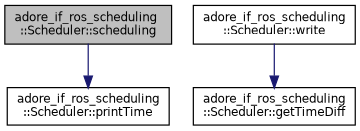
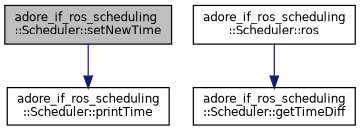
(88, 25) -> (88, 25)
(274, 25) -> (274, 25)
